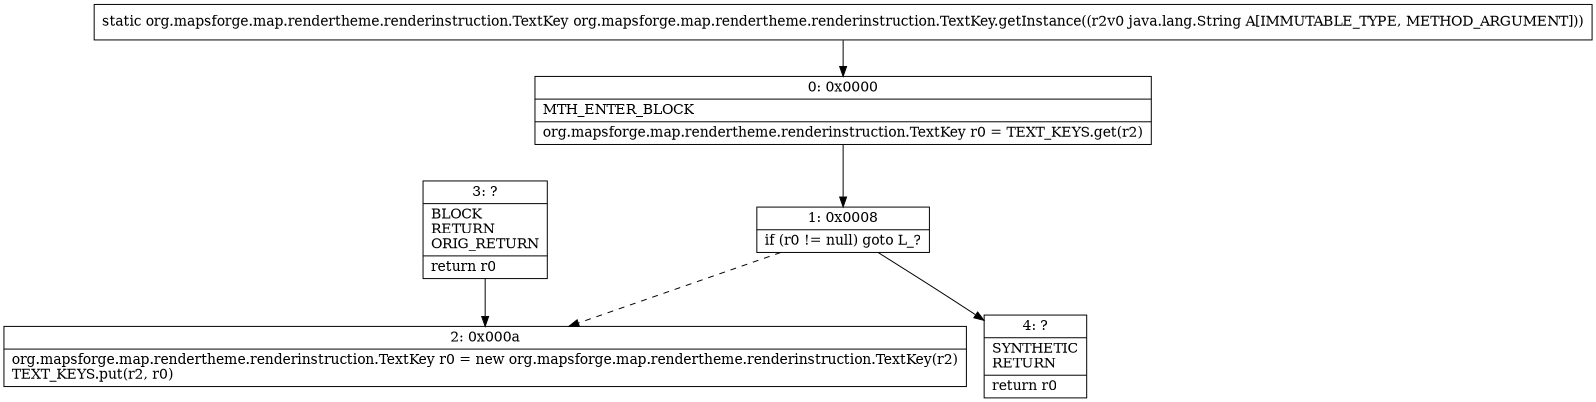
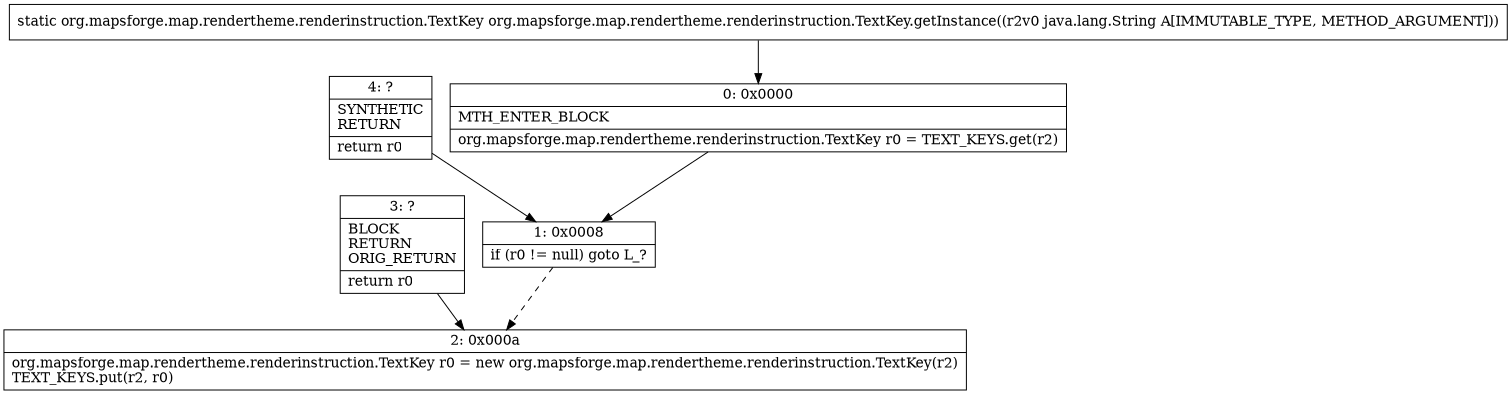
(927, 283) -> (480, 185)
